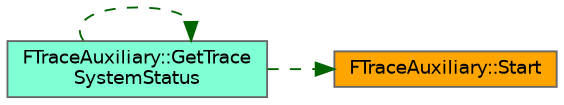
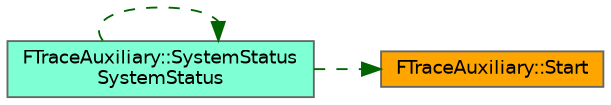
(137, 69) -> (161, 69)
